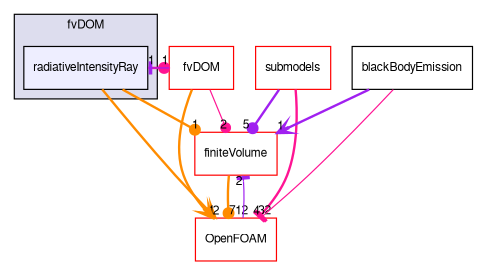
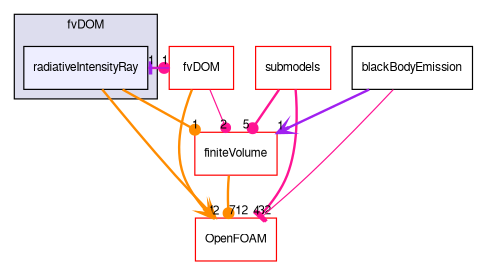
(267, 107) -> (267, 107)
(244, 200) -> none
